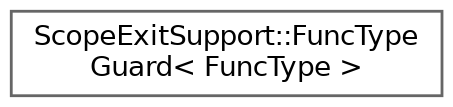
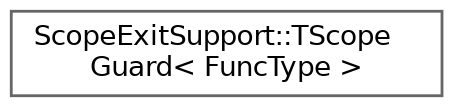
(227, 53) -> (227, 53)
